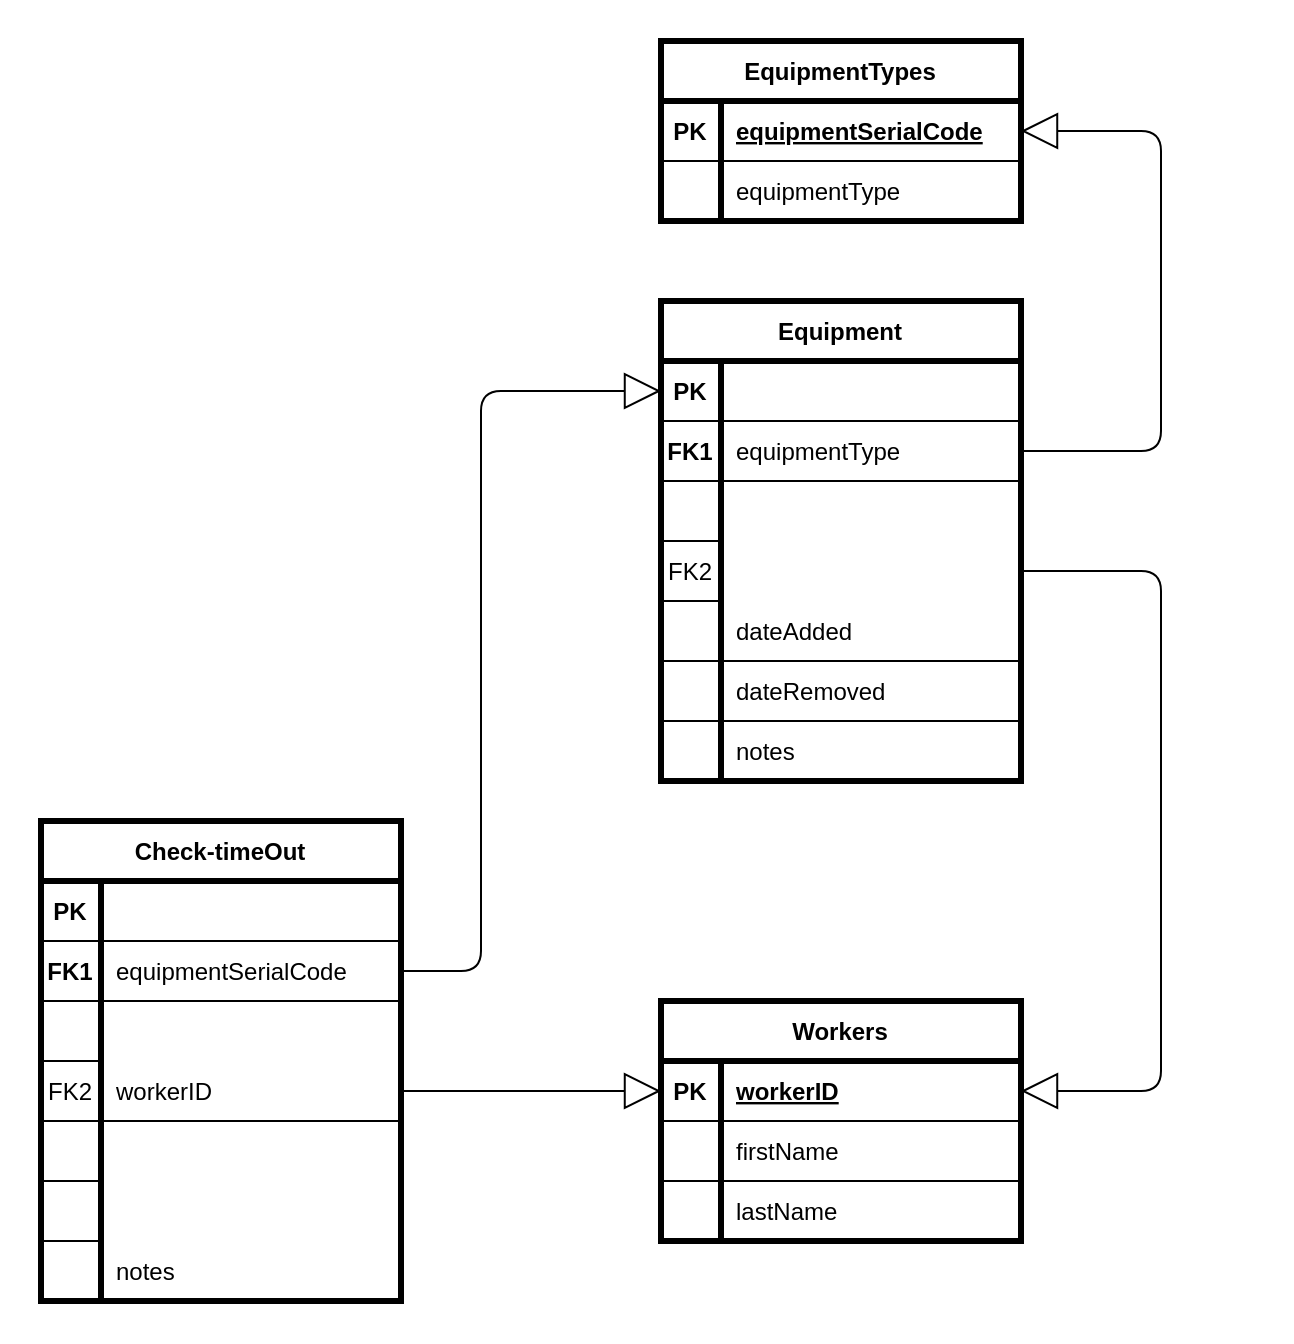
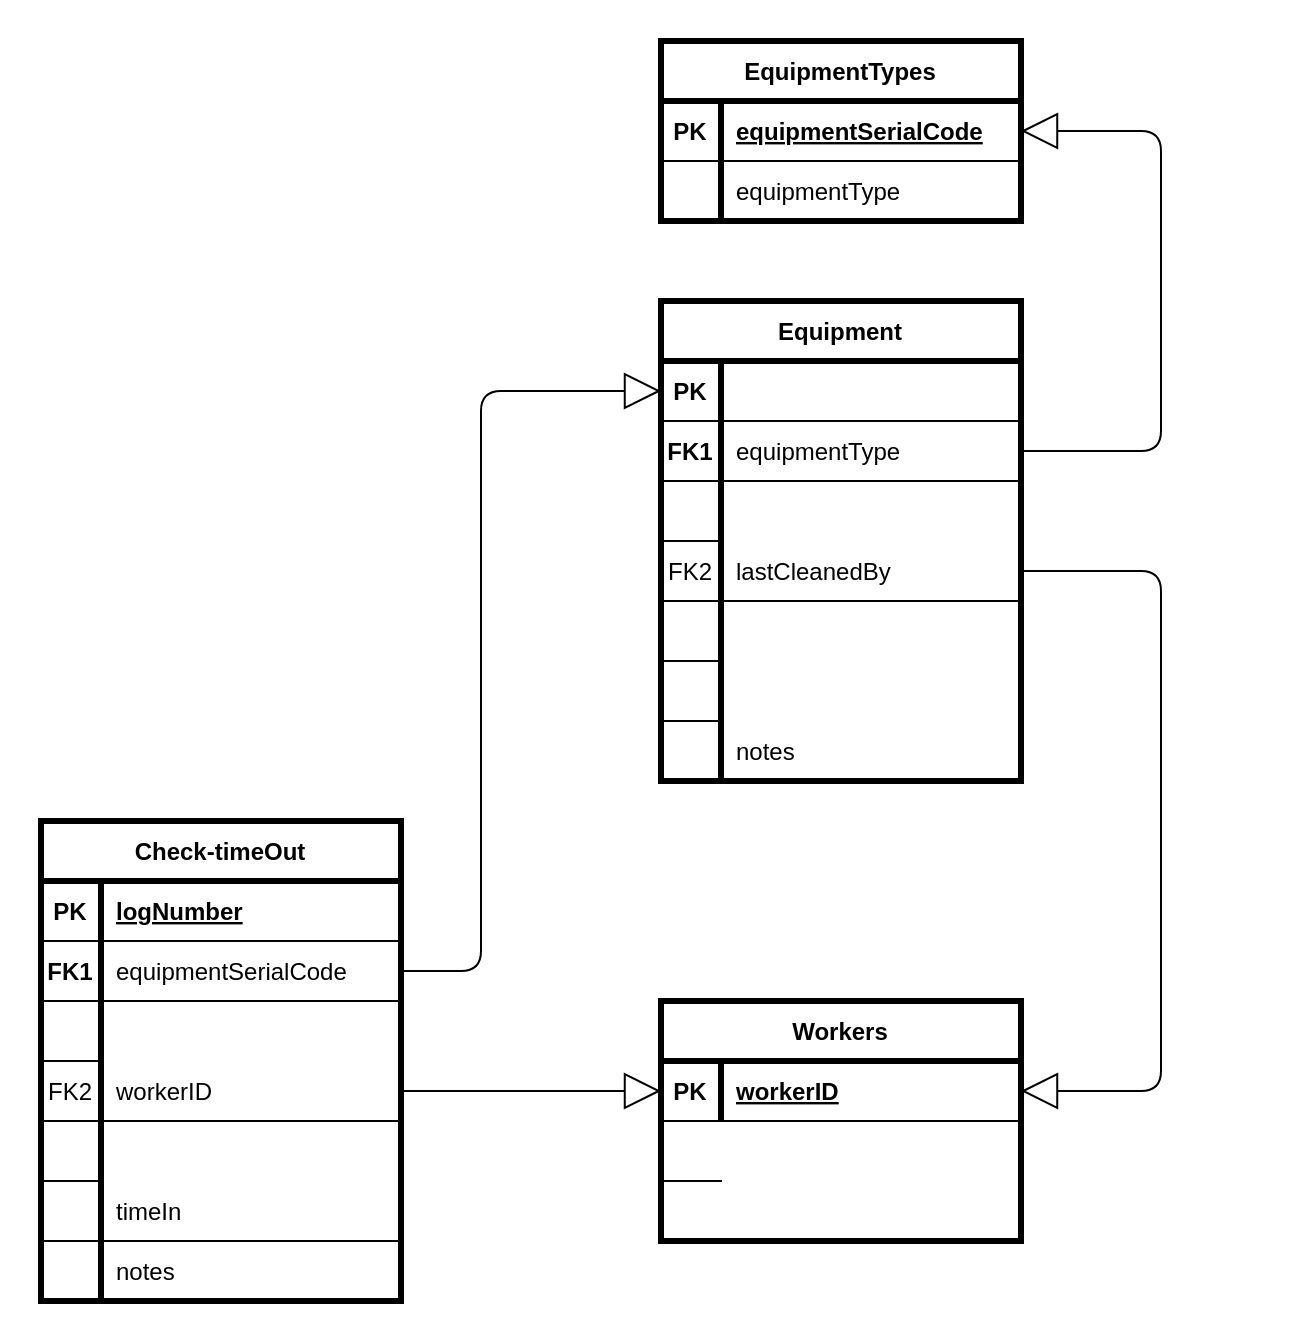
none -> (871, 571)
(871, 631) -> none
(871, 691) -> none
none -> (251, 911)
(871, 1151) -> none
none -> (251, 1211)
(871, 1211) -> none
